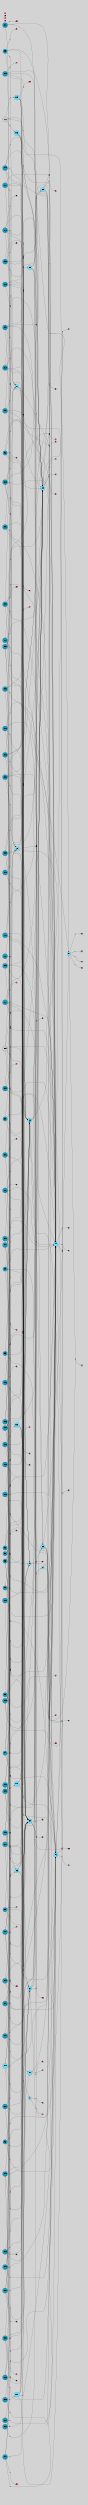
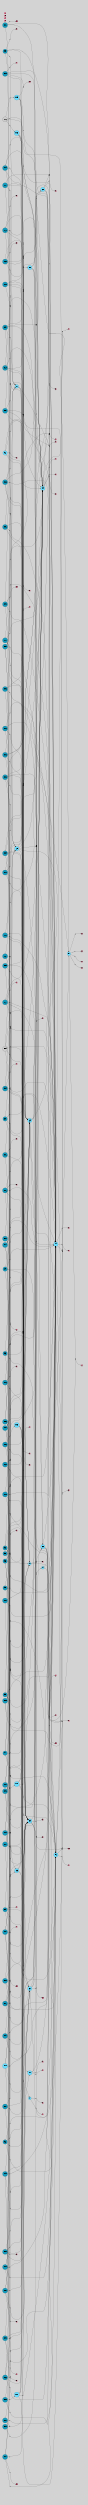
(5, 453) -> (5, 453)
